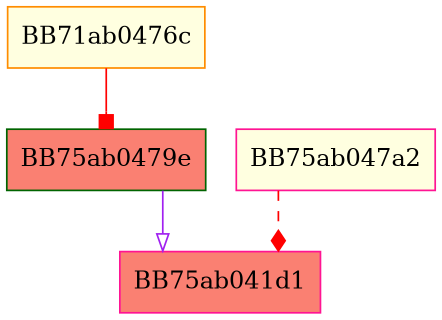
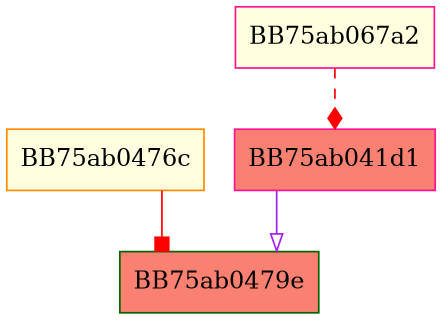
(106, 37) -> (105, 160)
(336, 160) -> (335, 37)
(163, 212) -> (277, 212)
